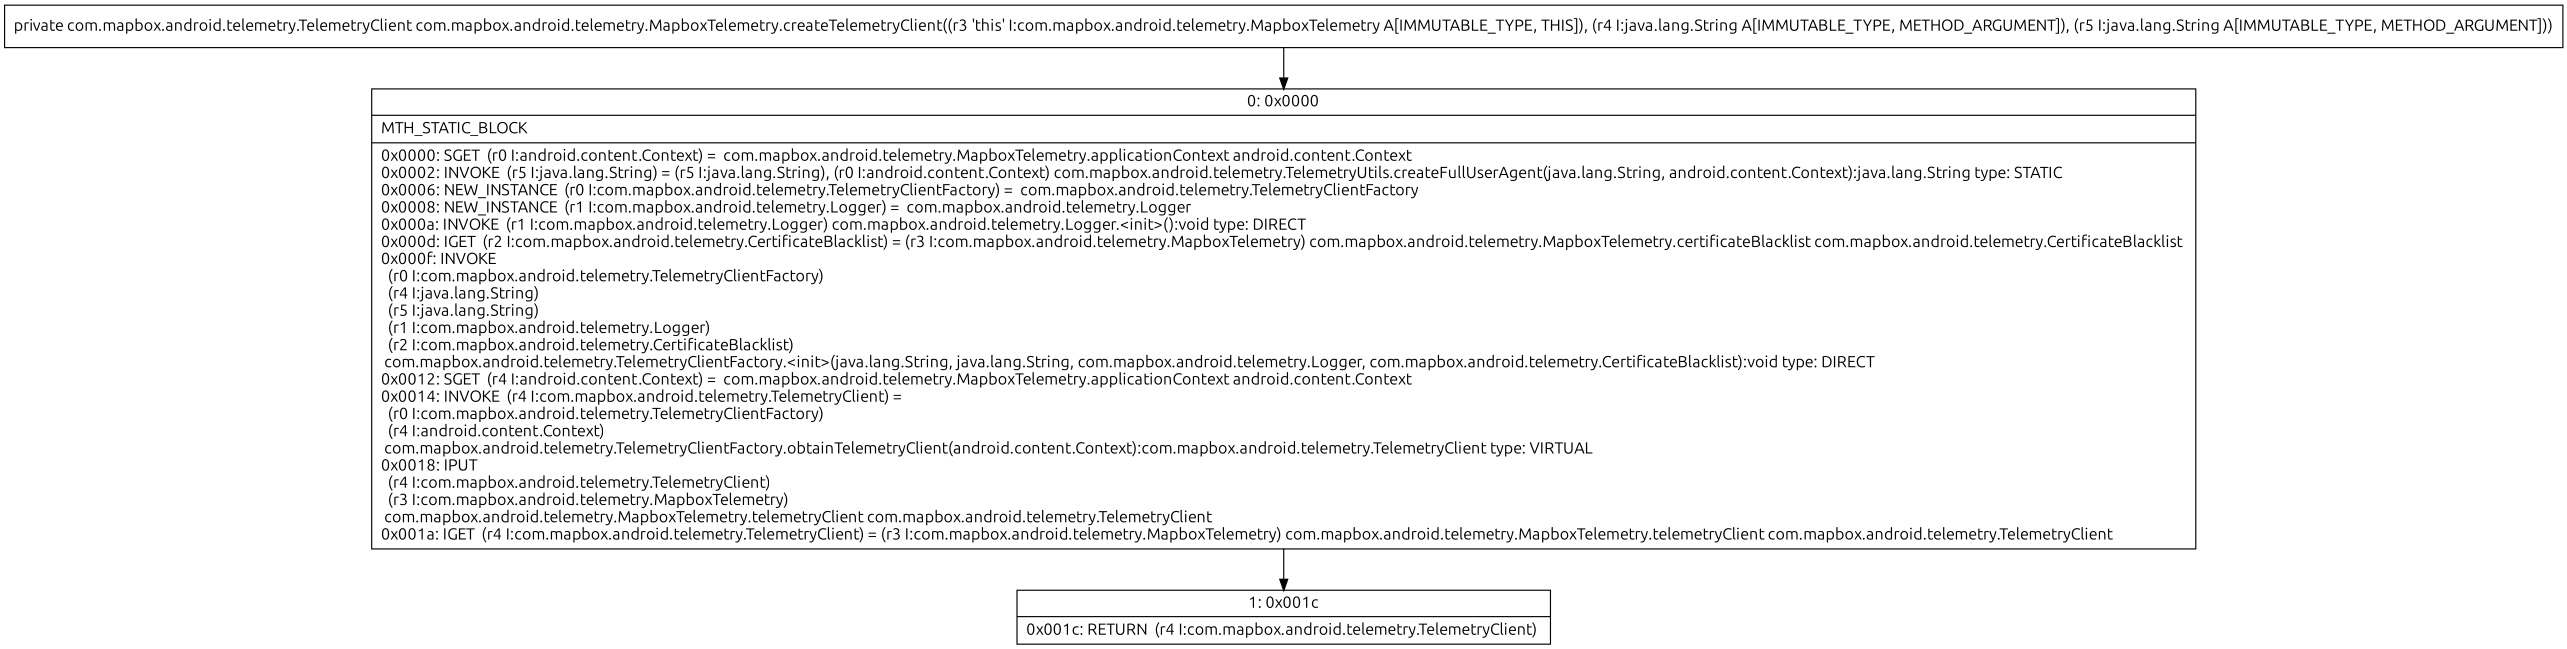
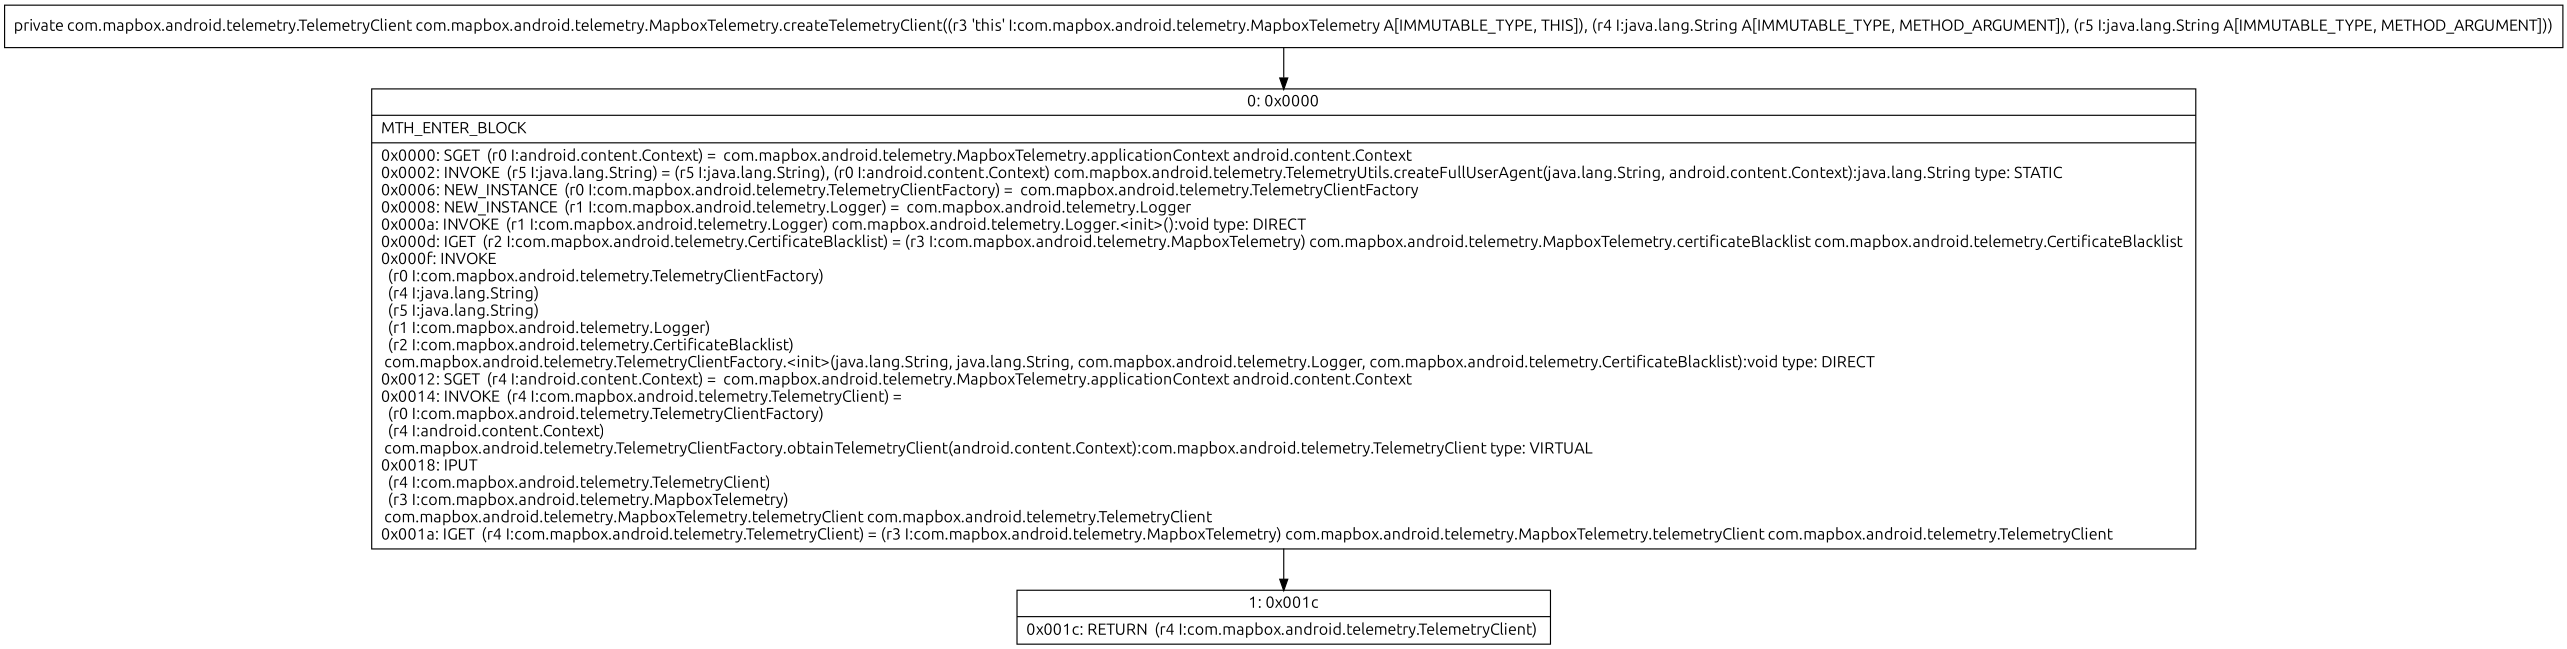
(454, 128) -> (454, 128)
